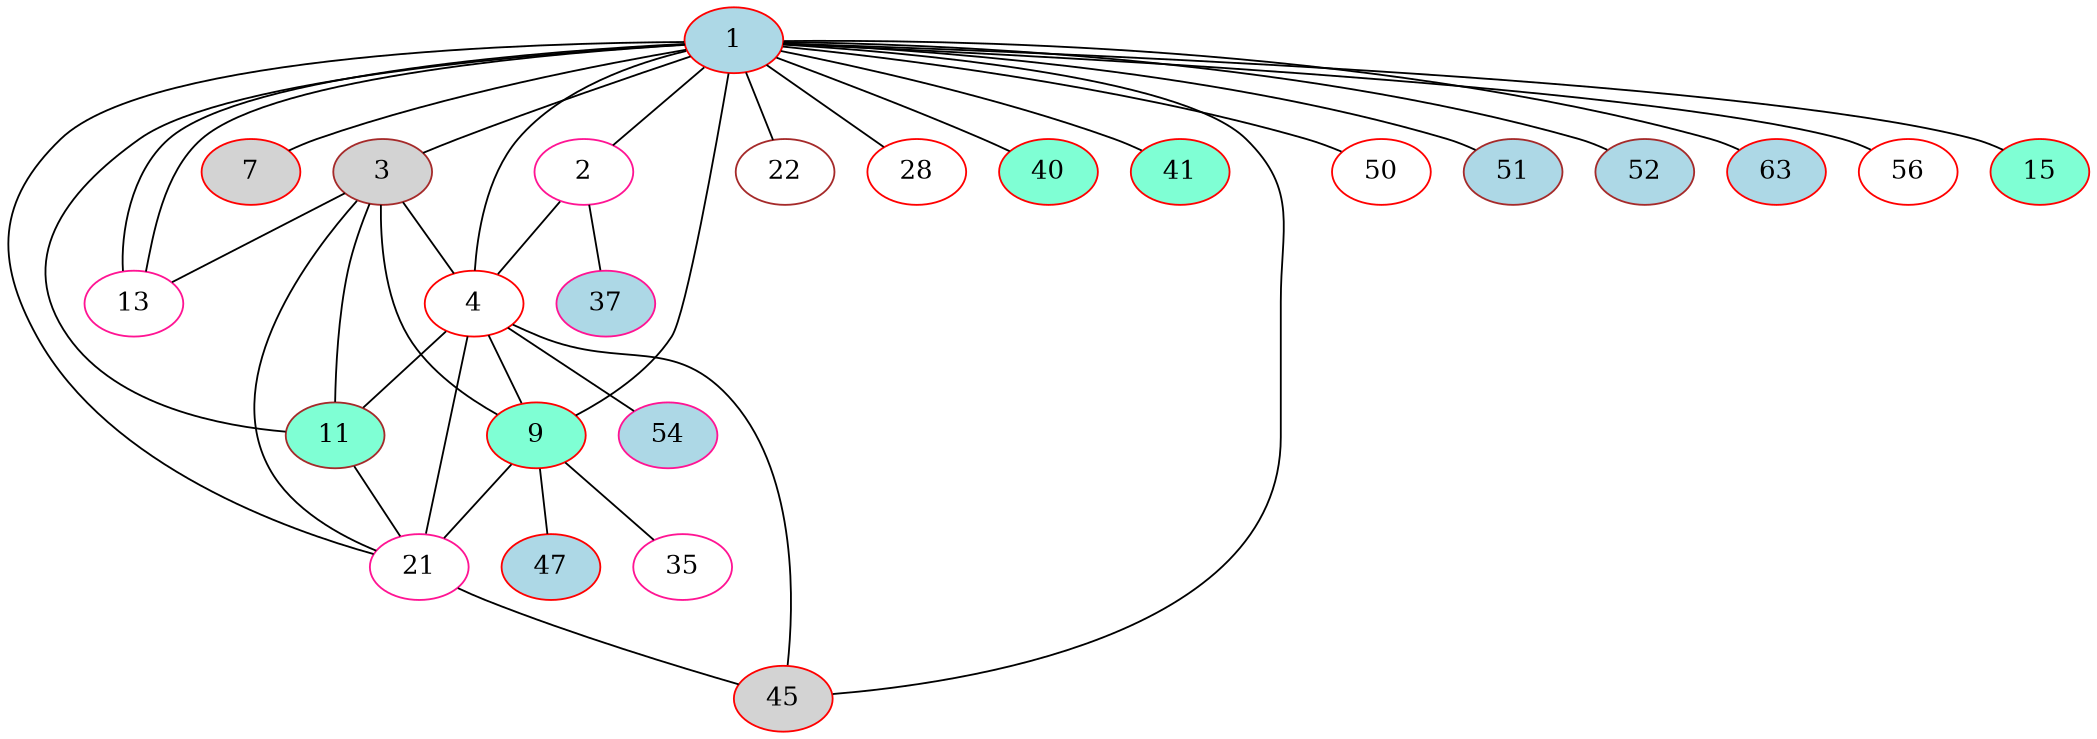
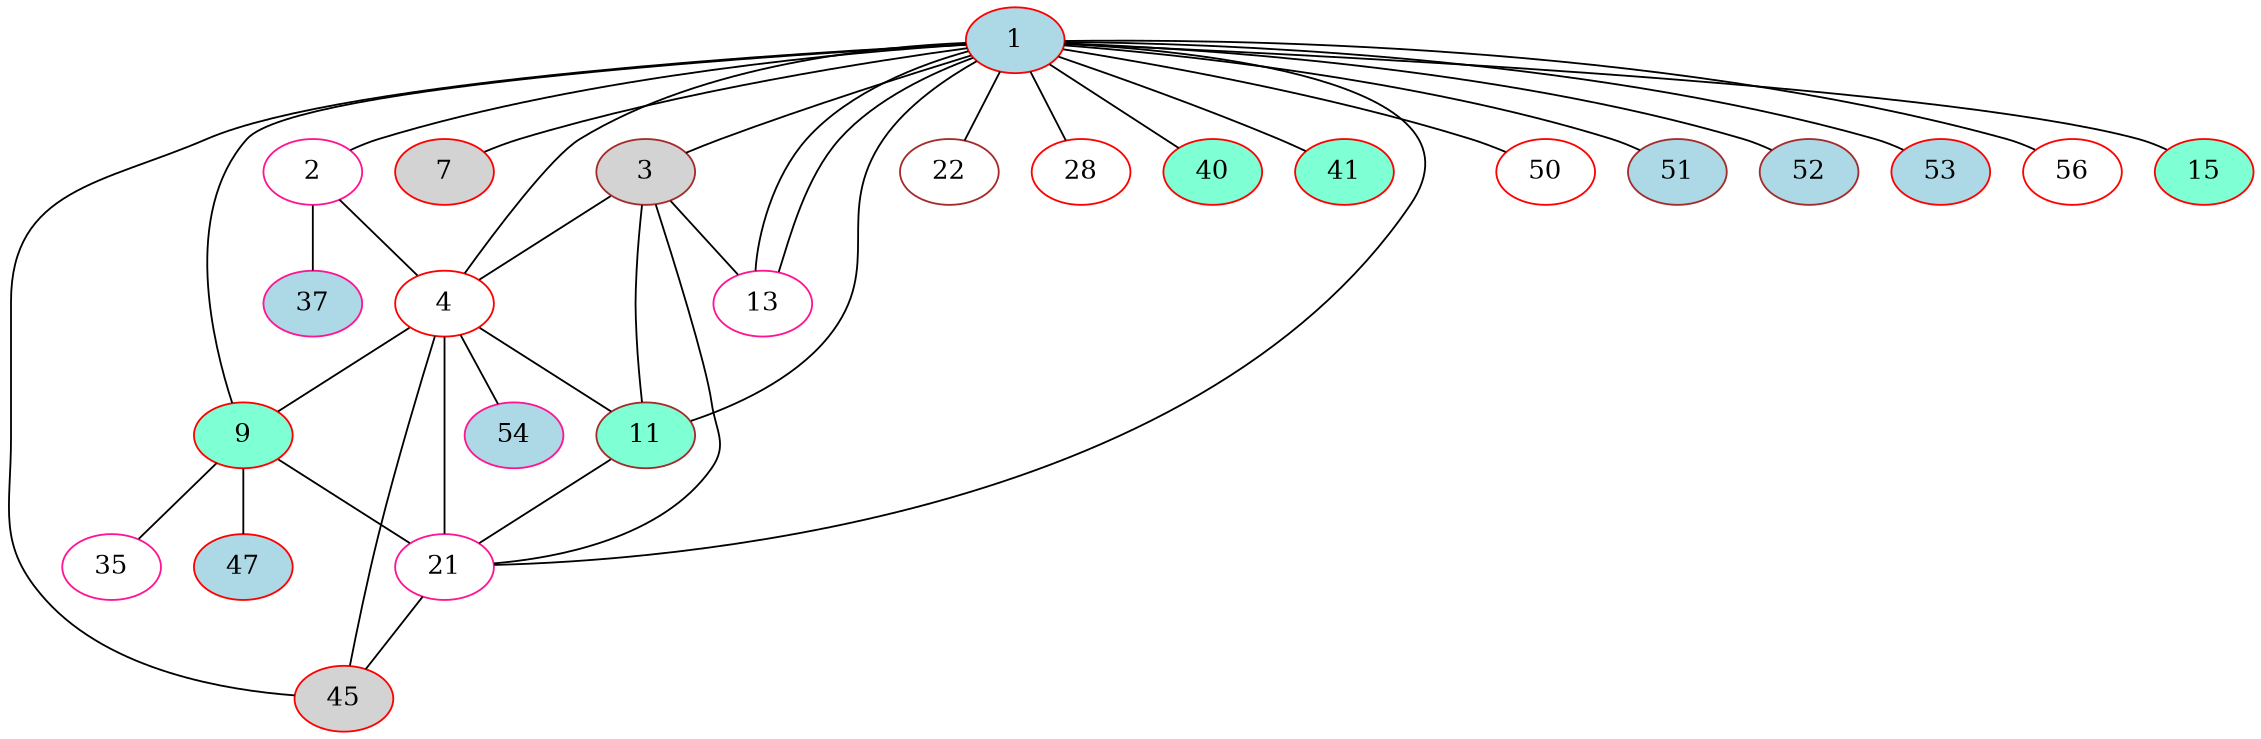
(1777, 172) -> (1941, 172)
(405, 329) -> none
